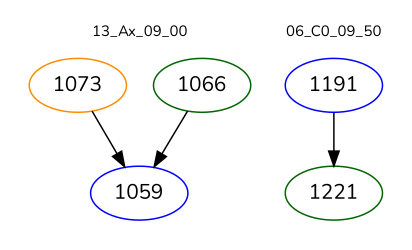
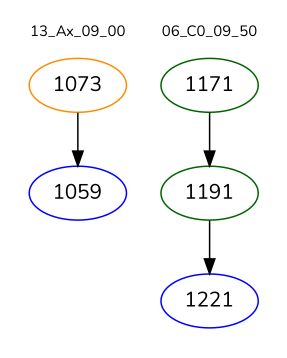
(202, 85) -> none
none -> (210, 85)
(334, 85) -> (210, 193)
(334, 193) -> (210, 301)
